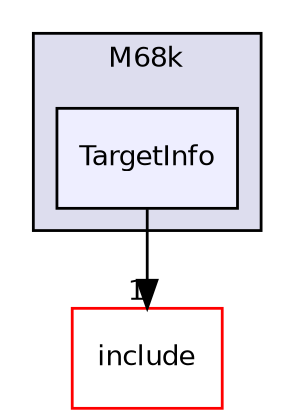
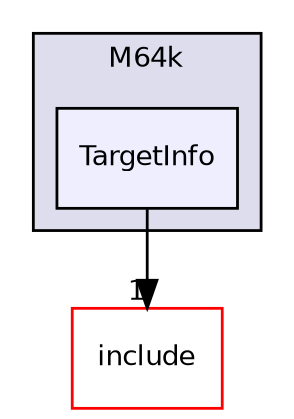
(147, 60) -> (147, 60)
